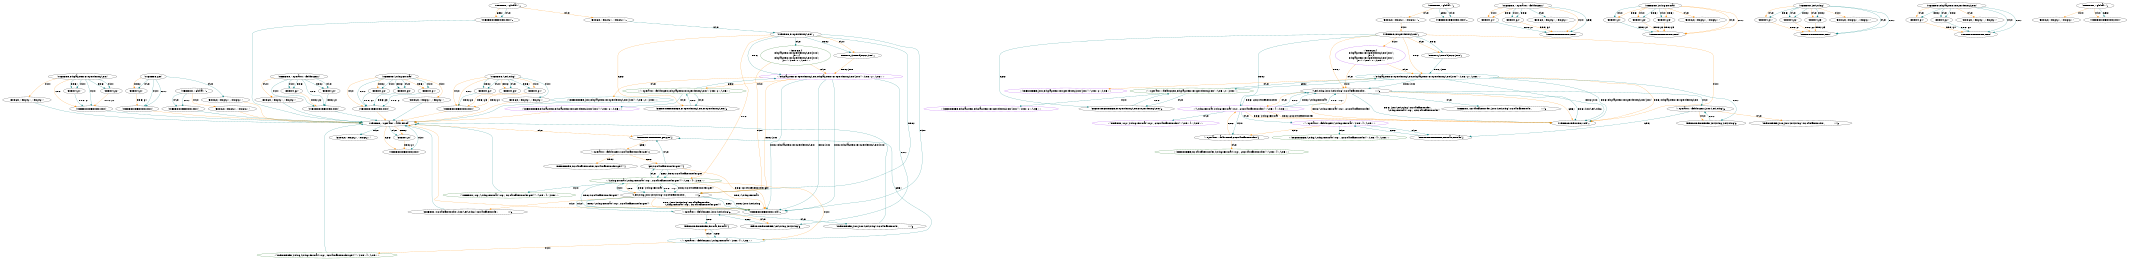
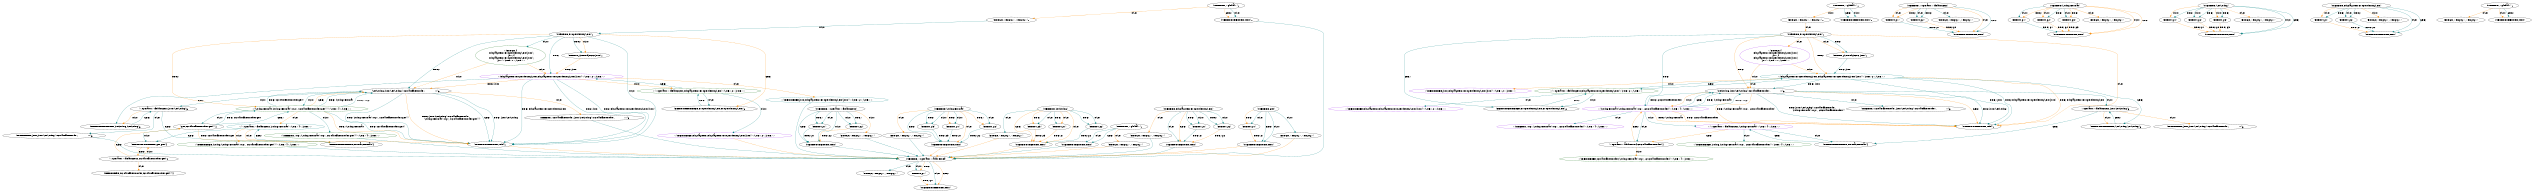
(522, 130) -> (146, 152)
(611, 159) -> (142, 166)
